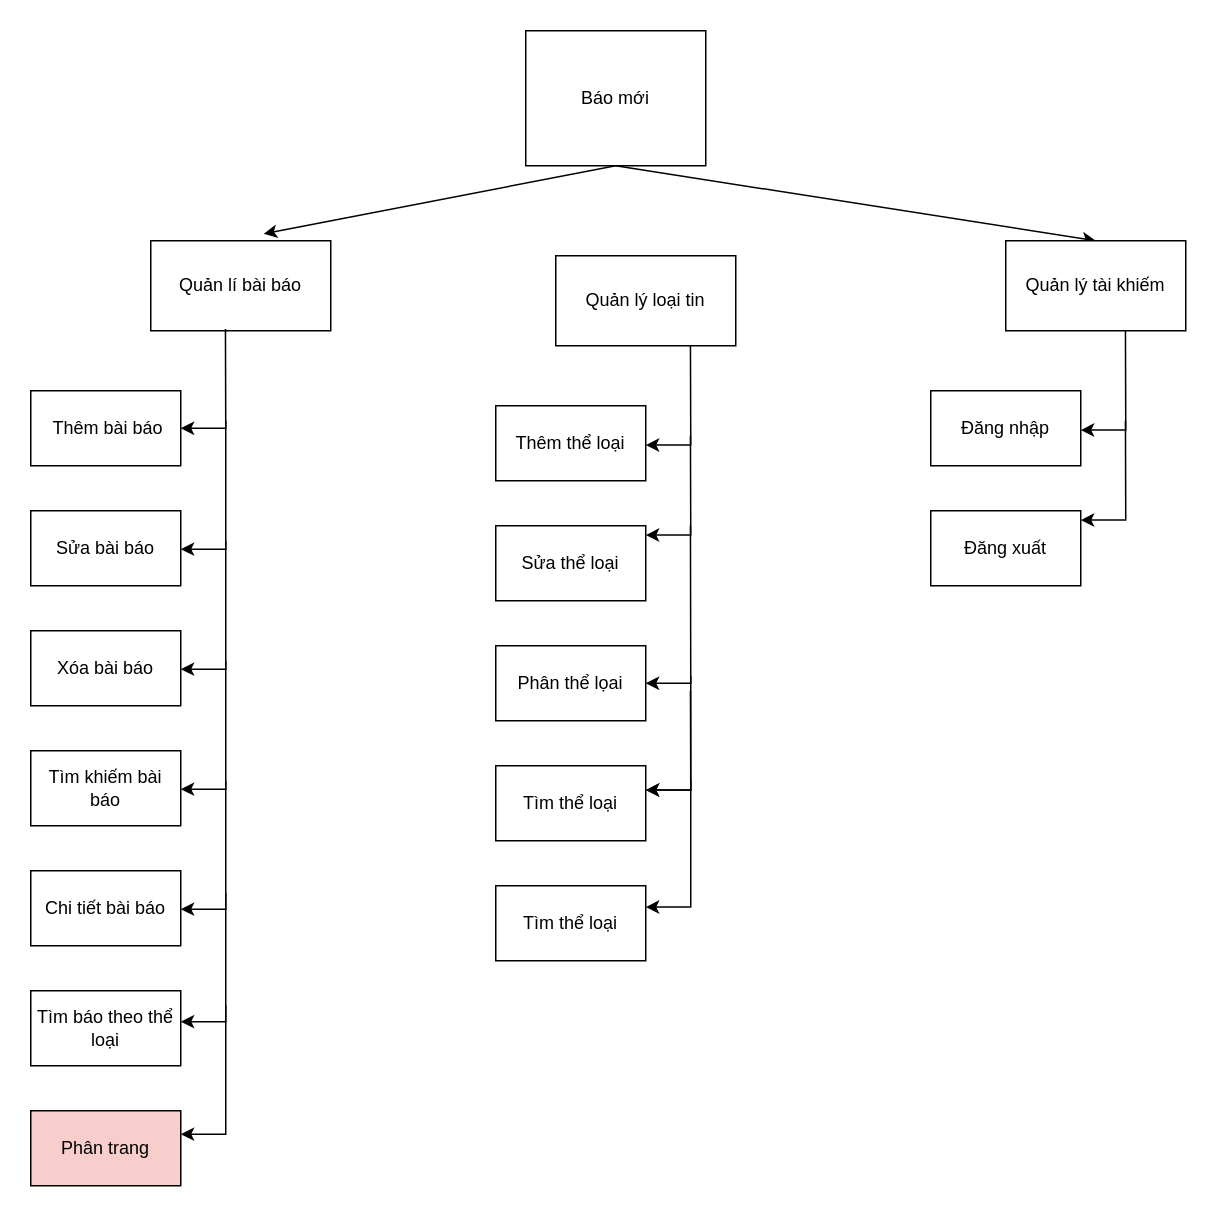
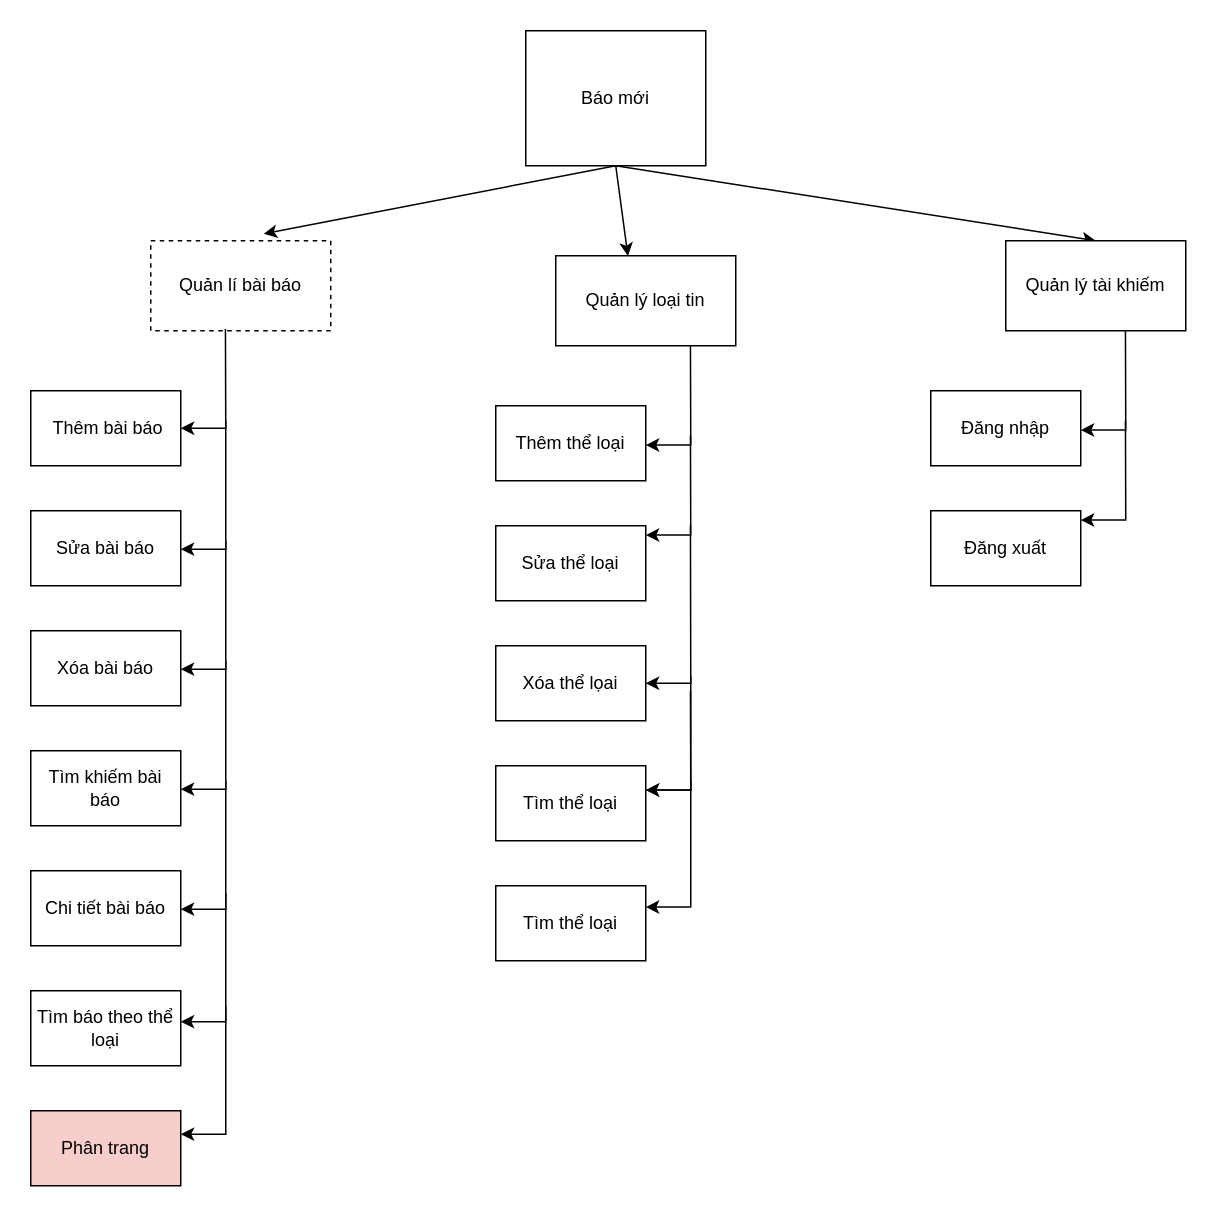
none -> (621, 207)
(241, 286) -> (241, 286)
(571, 683) -> (571, 683)
